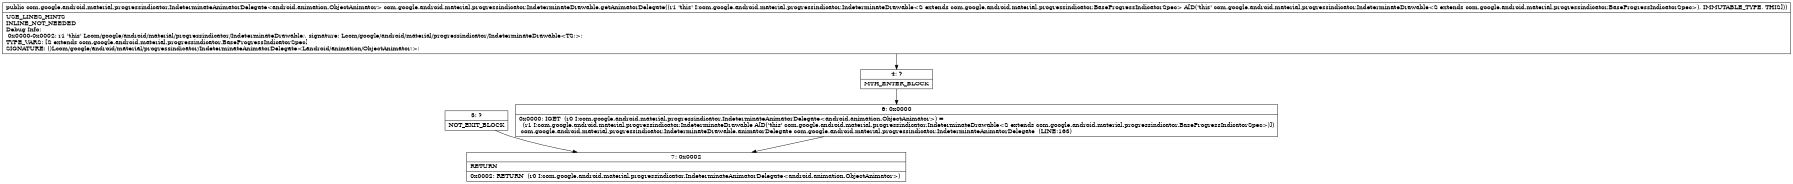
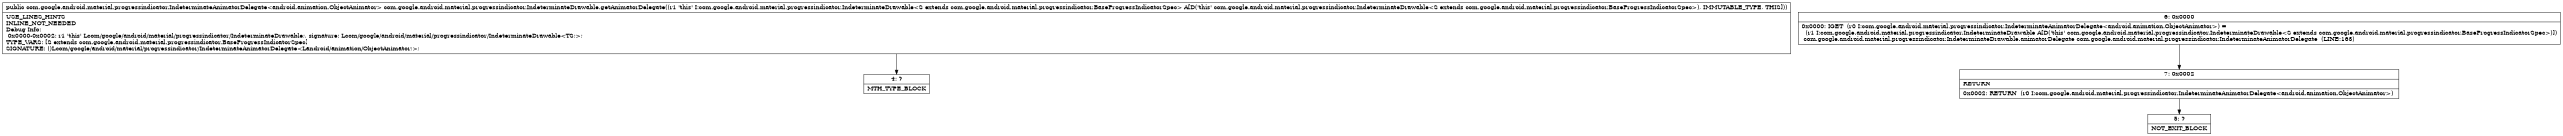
(897, 84) -> (897, 89)
(897, 95) -> none
(533, 143) -> (2179, 104)
